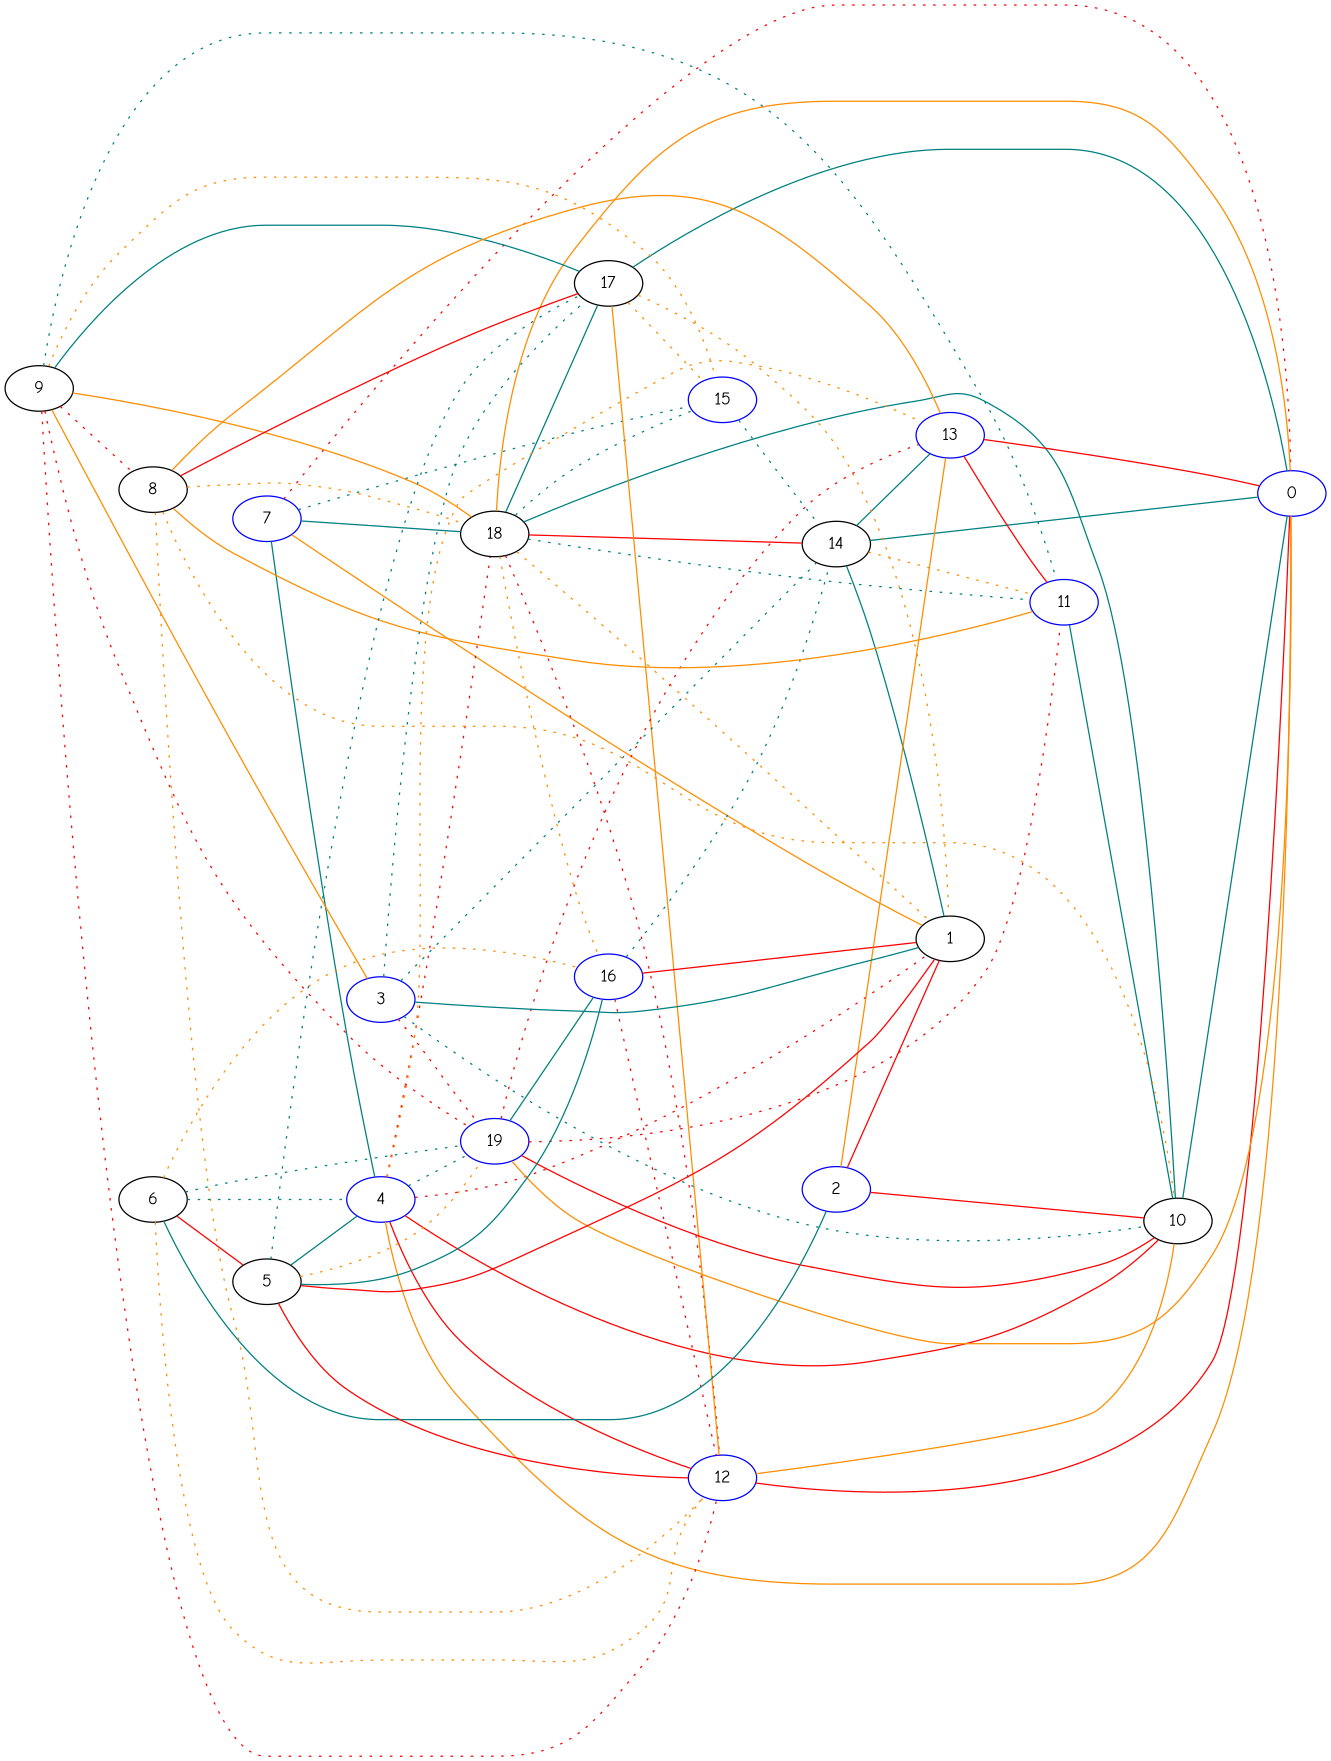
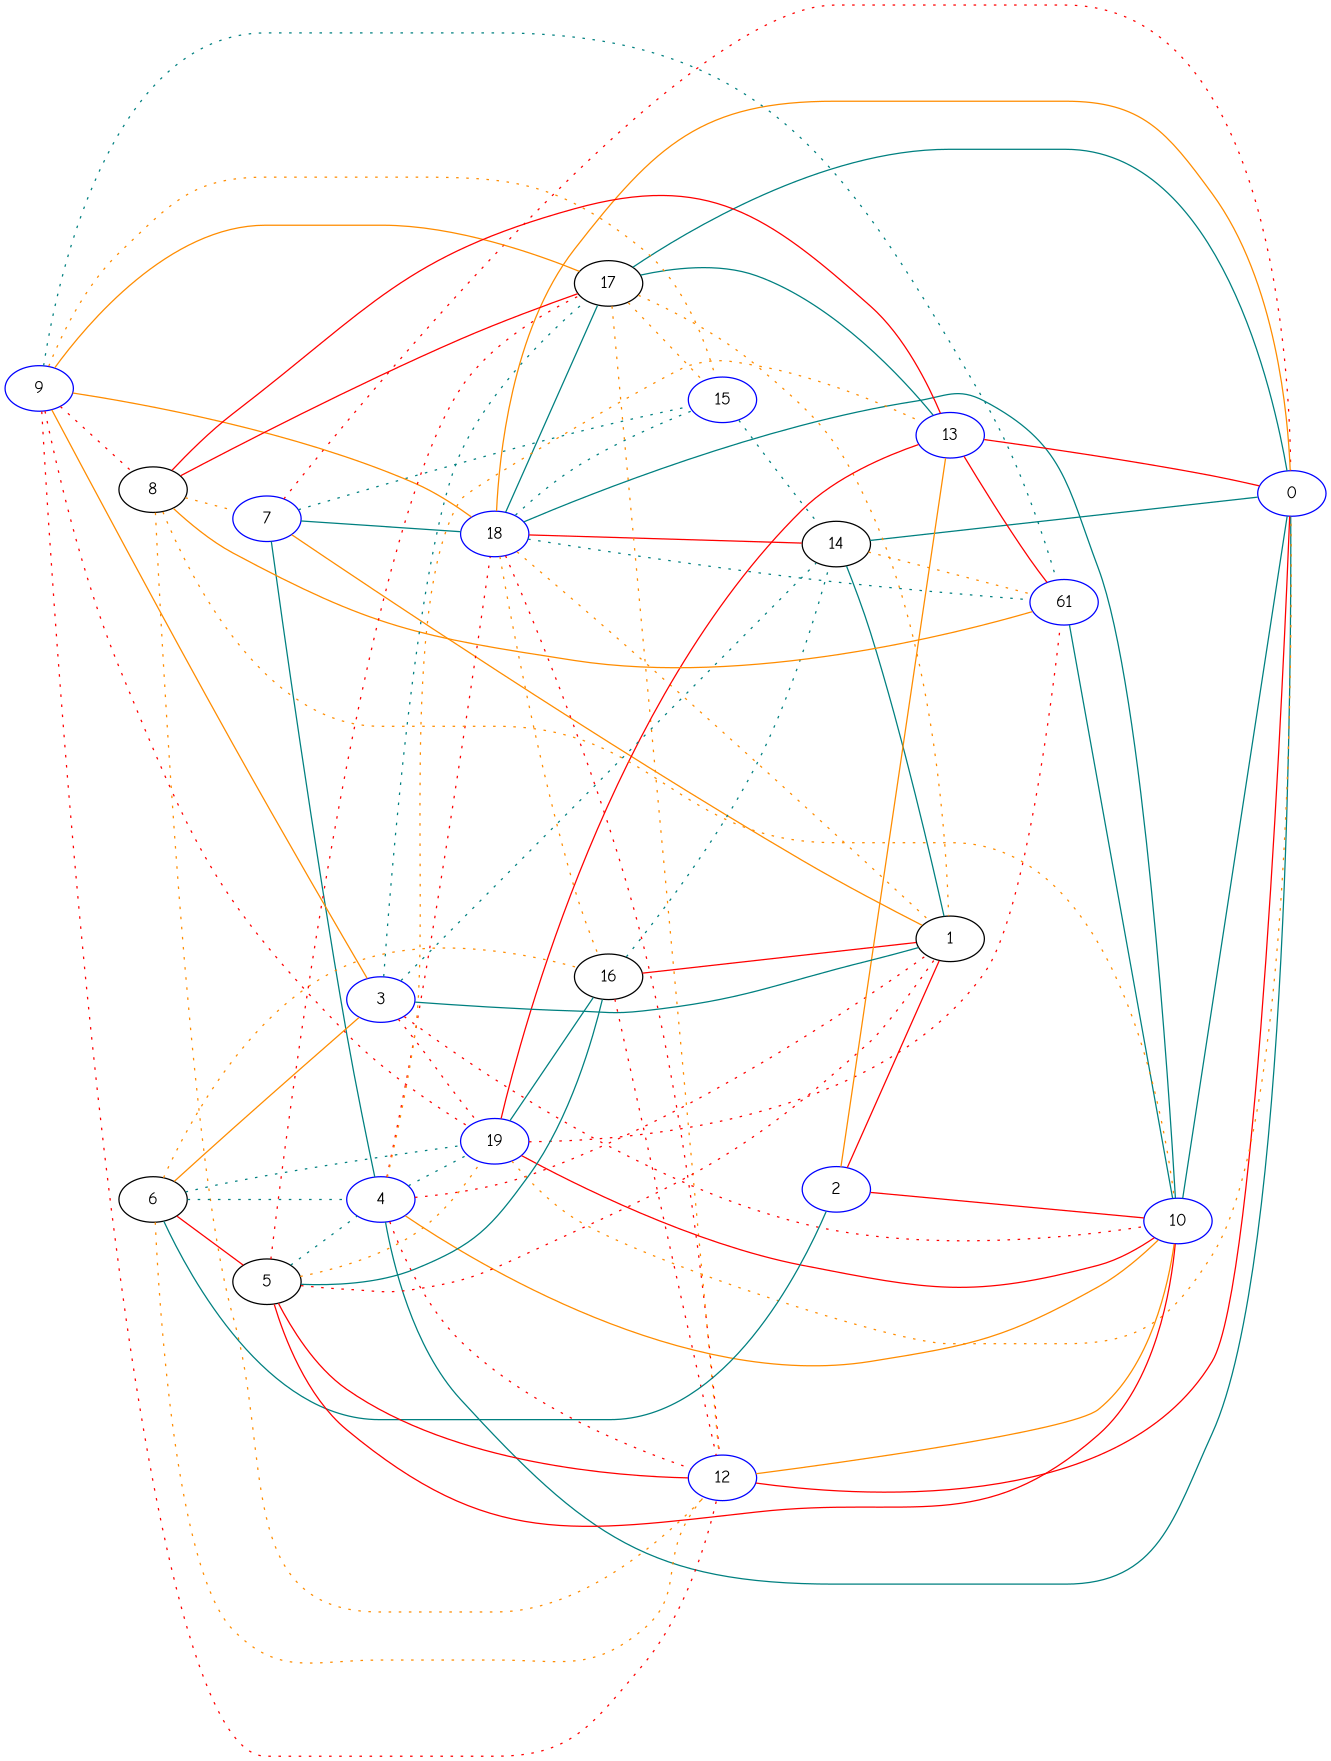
(562, 213) -> (562, 213)
(294, 225) -> (294, 225)
(39, 388) -> (39, 388)
(328, 488) -> (210, 504)
(893, 490) -> (806, 300)
(495, 534) -> (495, 534)
(1064, 602) -> (1064, 602)
(352, 742) -> (352, 742)
(624, 771) -> (624, 771)
(666, 881) -> (666, 881)
(609, 977) -> (609, 977)
none -> (266, 1099)
(636, 1203) -> (636, 1203)
(751, 1208) -> (751, 1208)
(1178, 1221) -> (1178, 1221)
(324, 1241) -> (324, 1241)
(1203, 1269) -> (1203, 1269)
(781, 1363) -> (781, 1363)
(509, 1381) -> (509, 1381)
(1178, 1508) -> (1178, 1508)
none -> (751, 1513)
